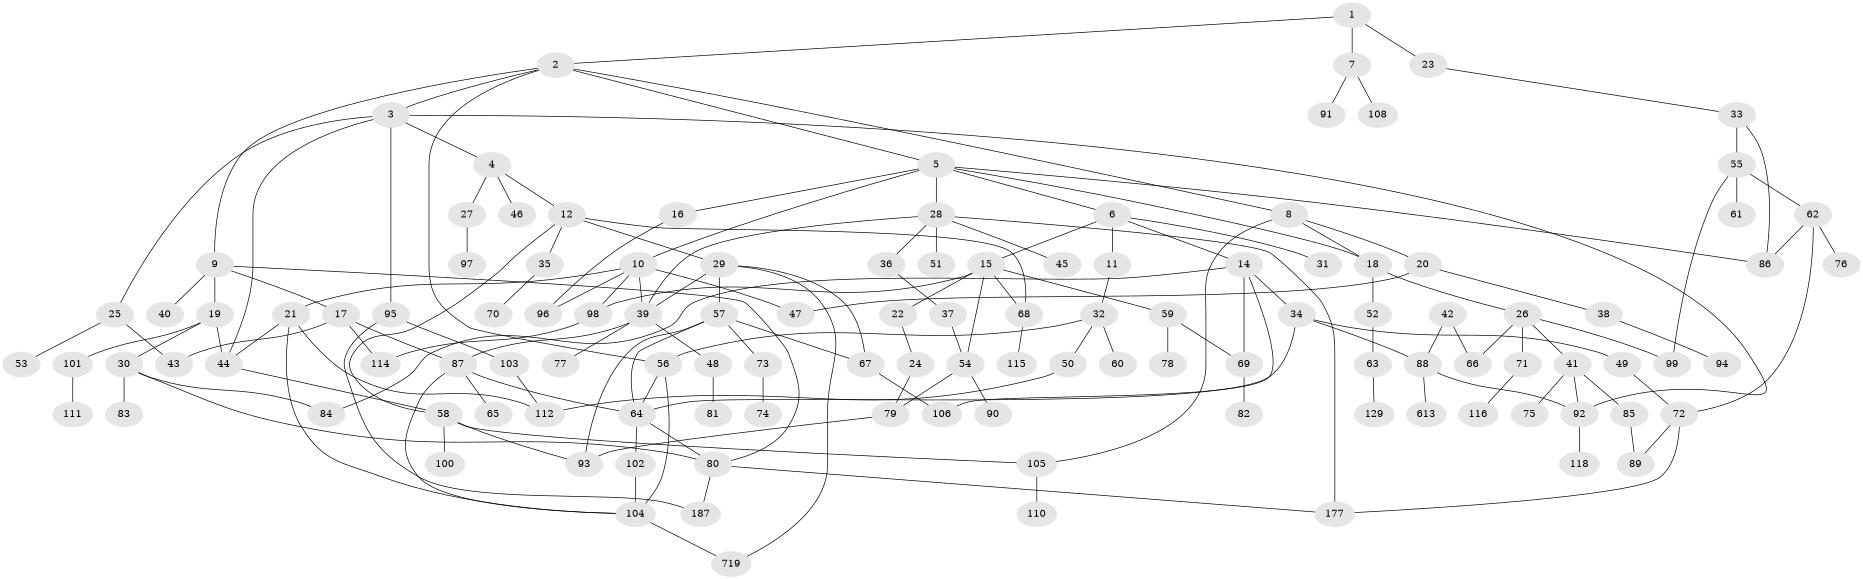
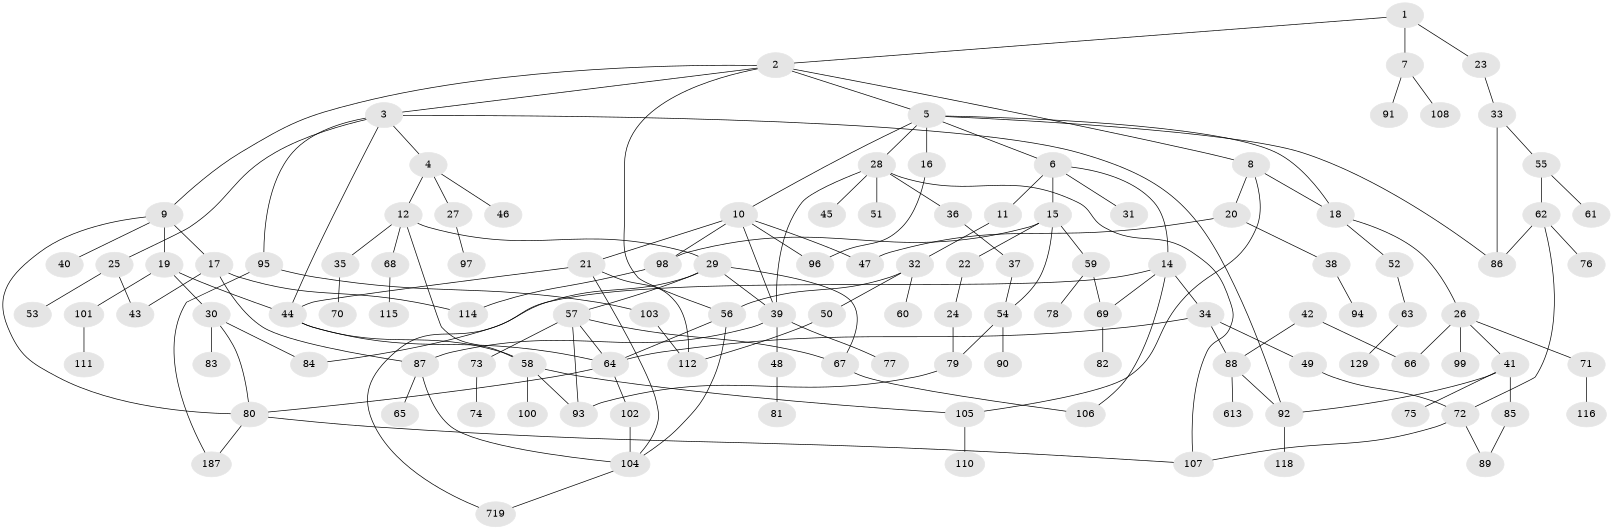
(1692, 261) -> none
(1005, 290) -> none
(545, 395) -> (520, 348)
(1335, 514) -> (1194, 464)
